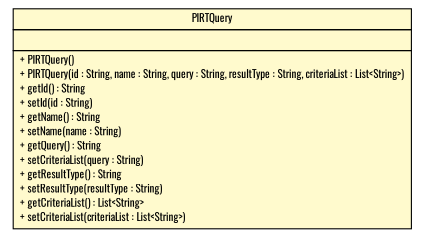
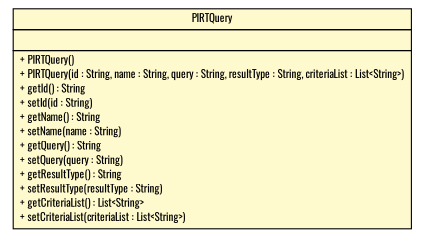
(82, 161) -> (72, 161)
